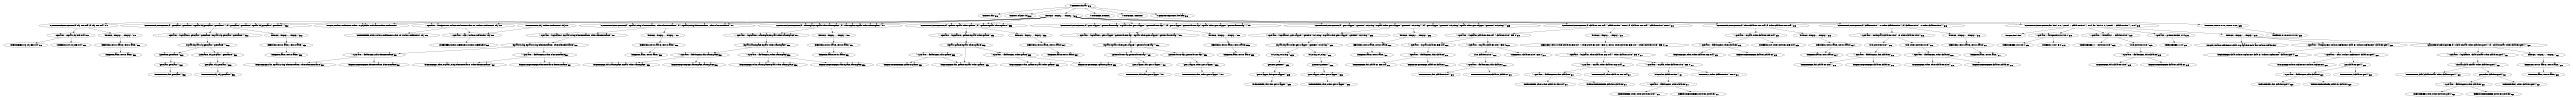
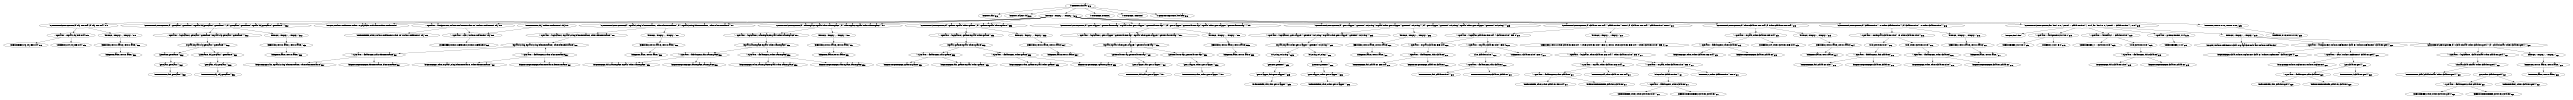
(544, 49) -> (546, 51)
(965, 54) -> (951, 50)
(2485, 69) -> none
